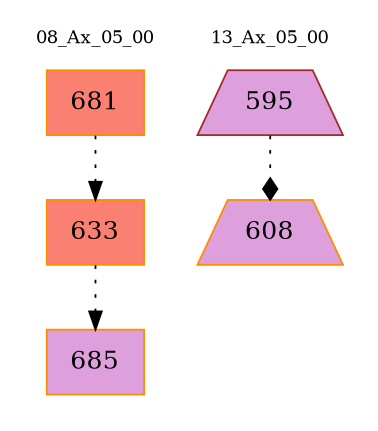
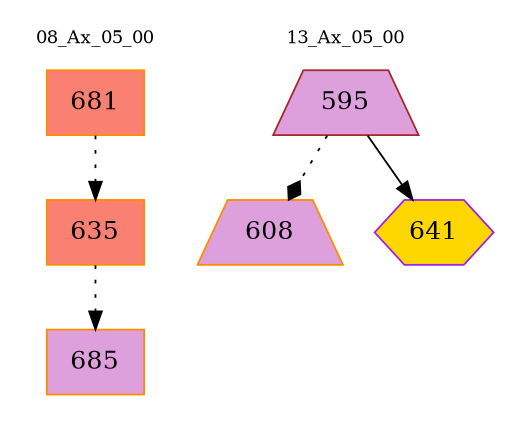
(95, 232) -> (95, 232)
none -> (434, 232)
